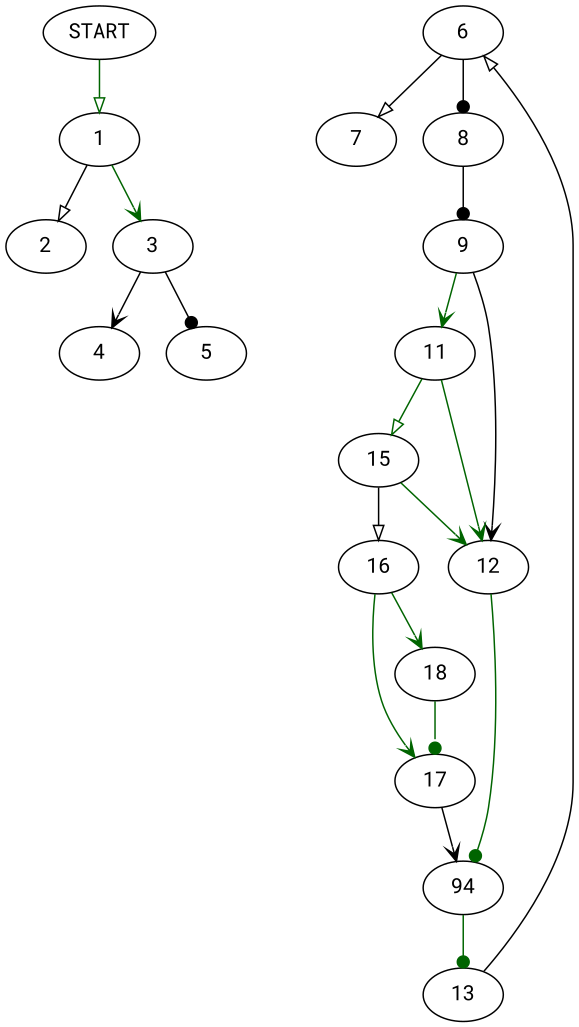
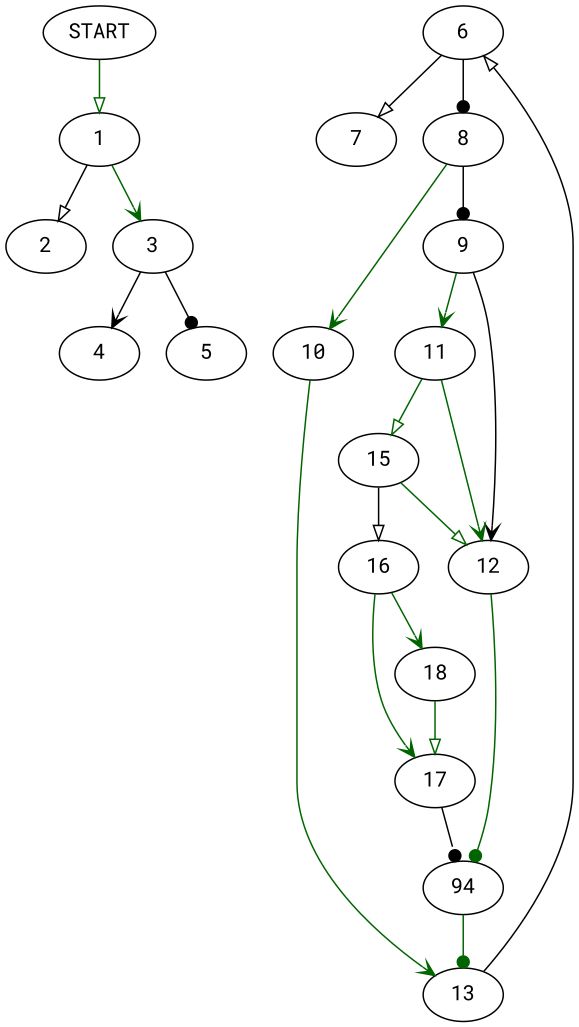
none -> (313, 353)
(428, 509) -> (428, 509)
(435, 720) -> (435, 720)
(447, 827) -> (447, 827)
